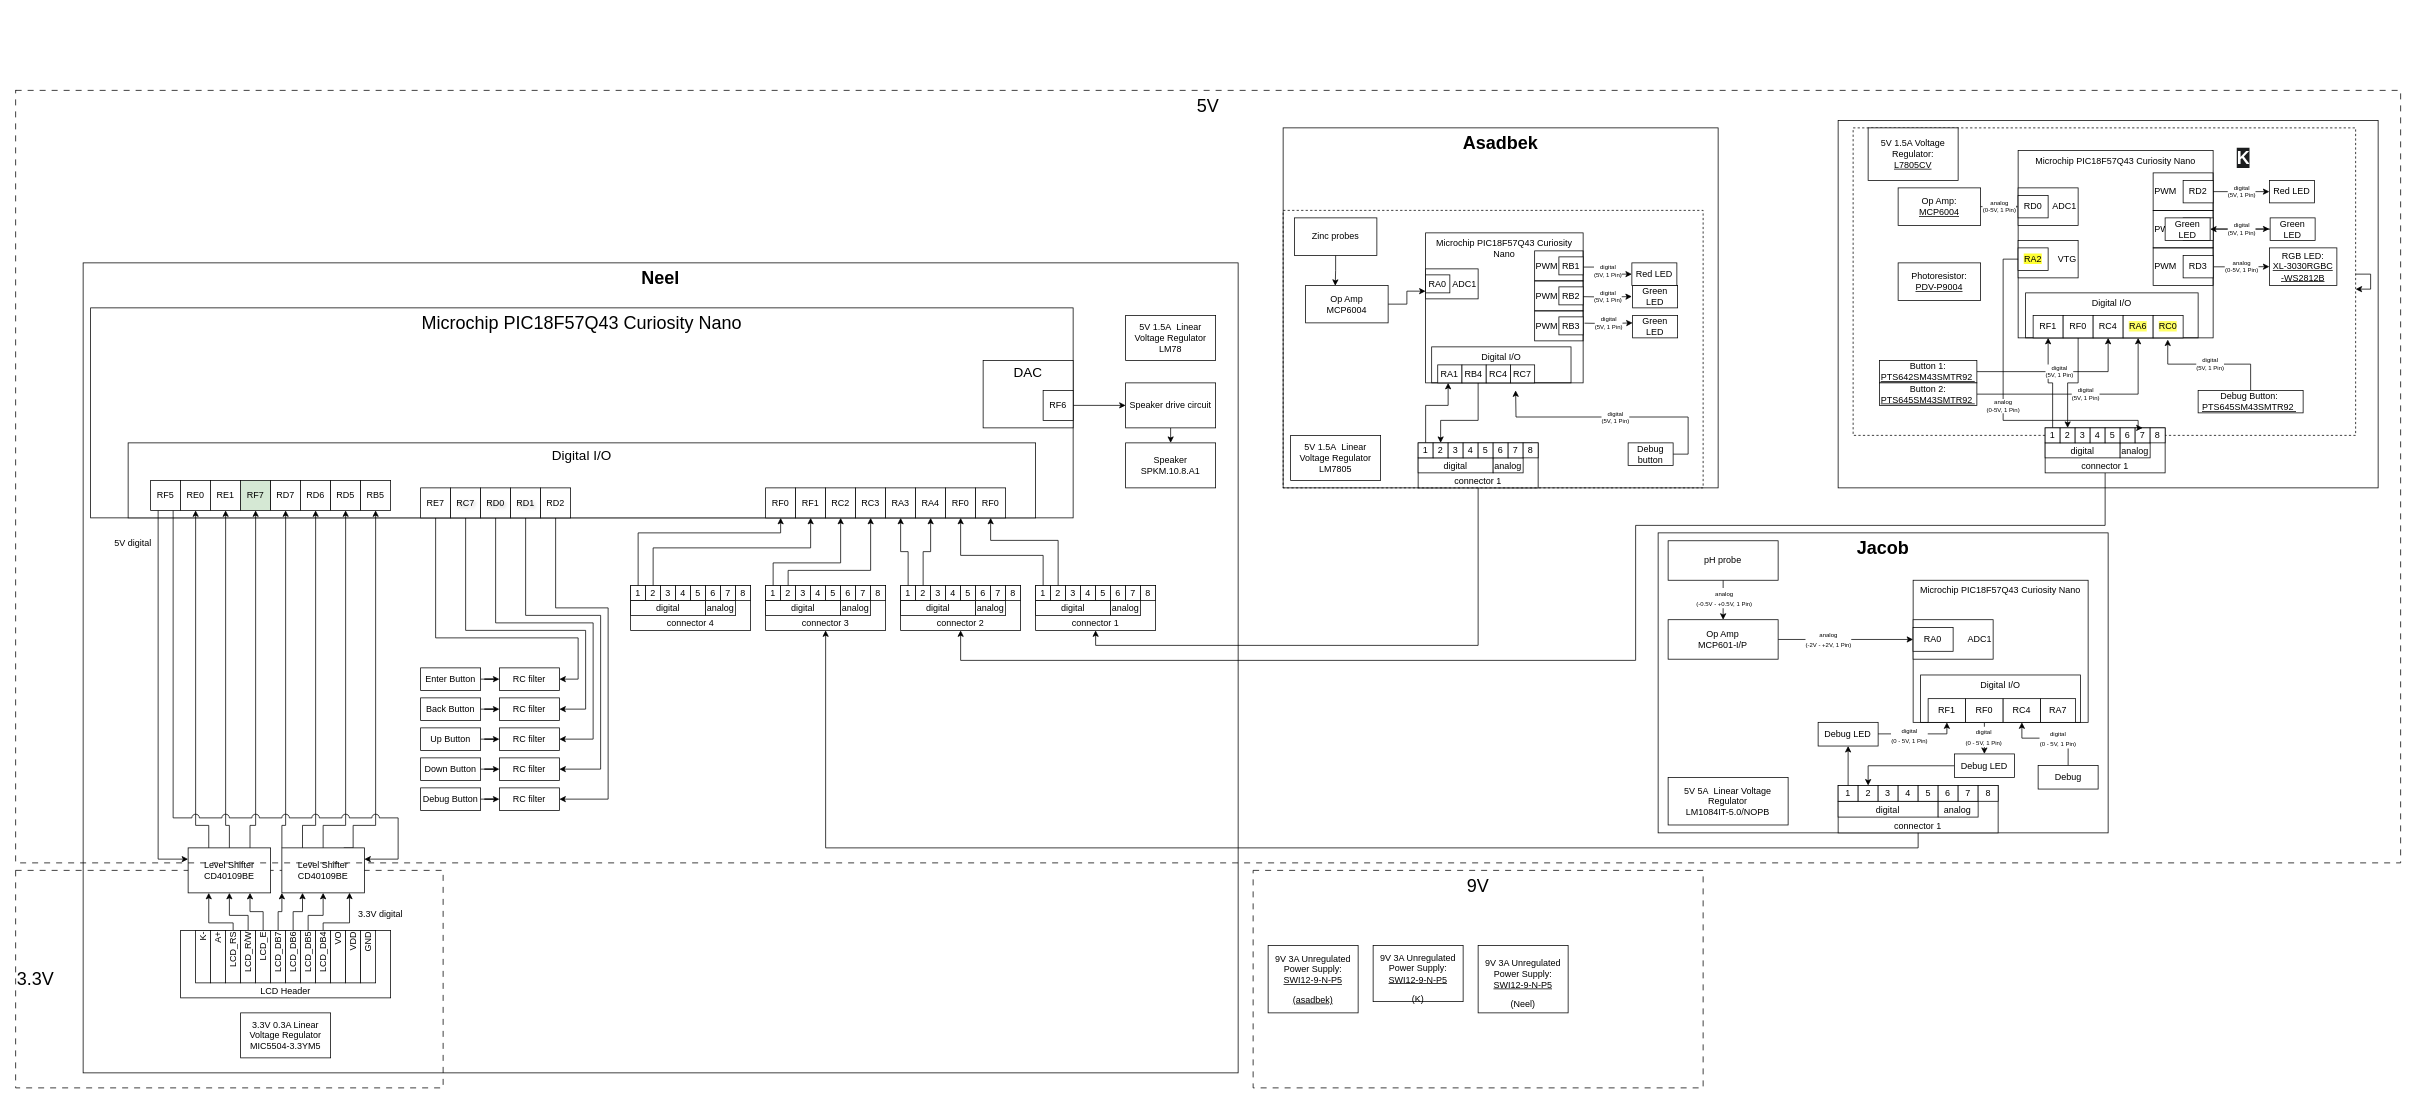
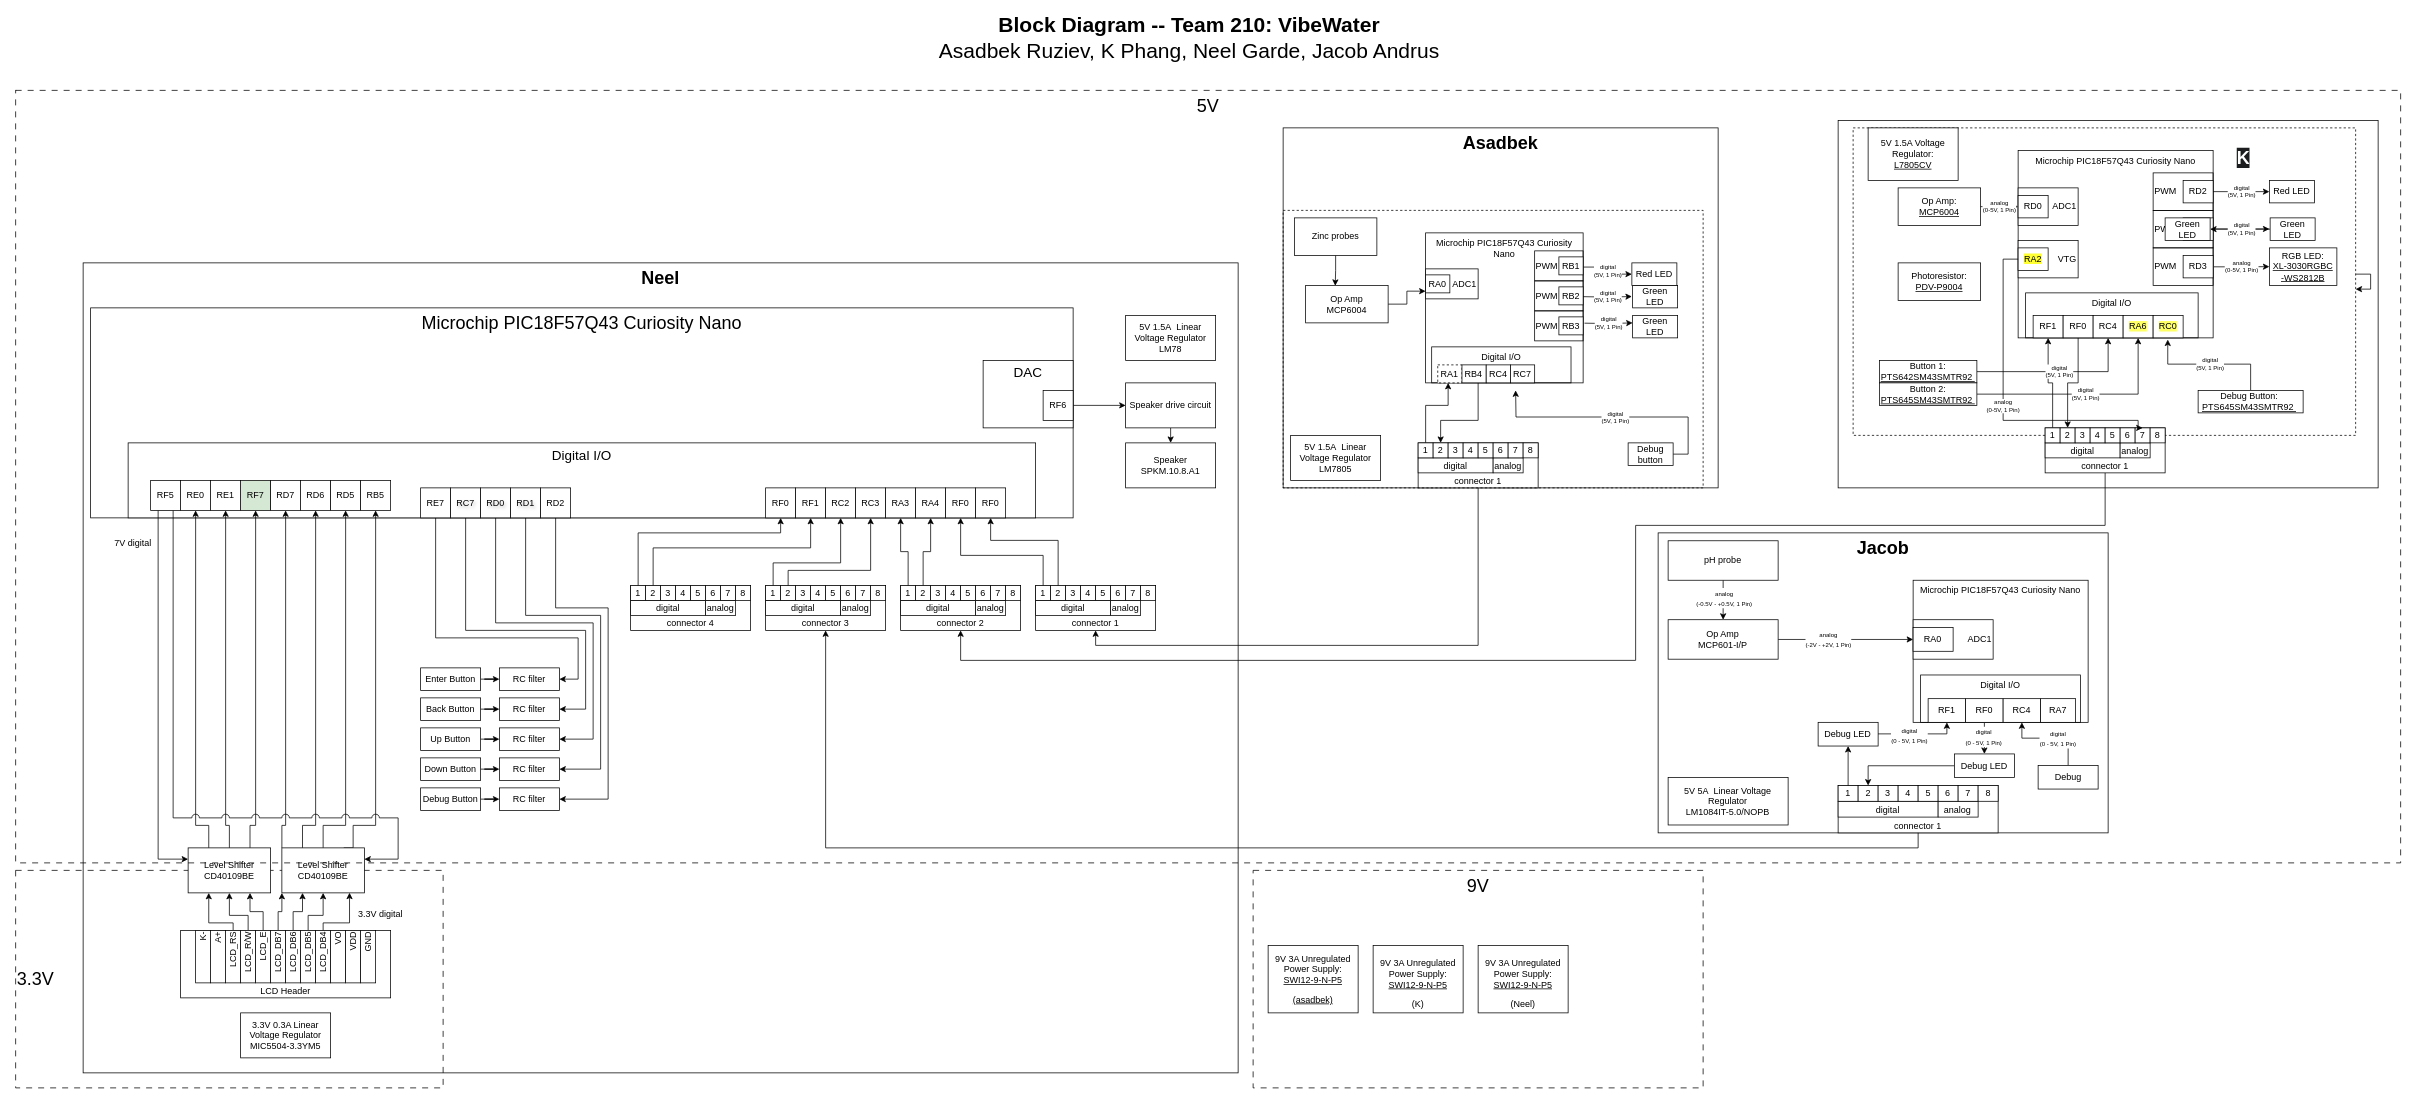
none -> (1189, 38)
(1450, 374) -> (1450, 374)
(135, 544) -> (135, 544)
(1418, 974) -> (1418, 979)
